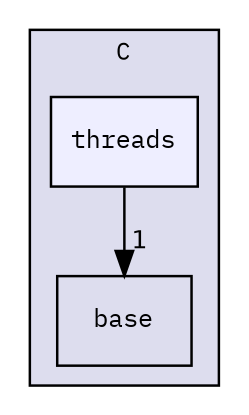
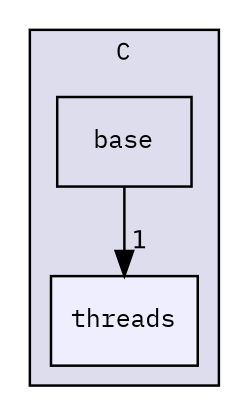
(124, 219) -> (124, 219)
